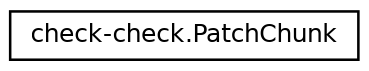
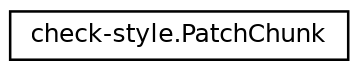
(184, 36) -> (179, 36)
